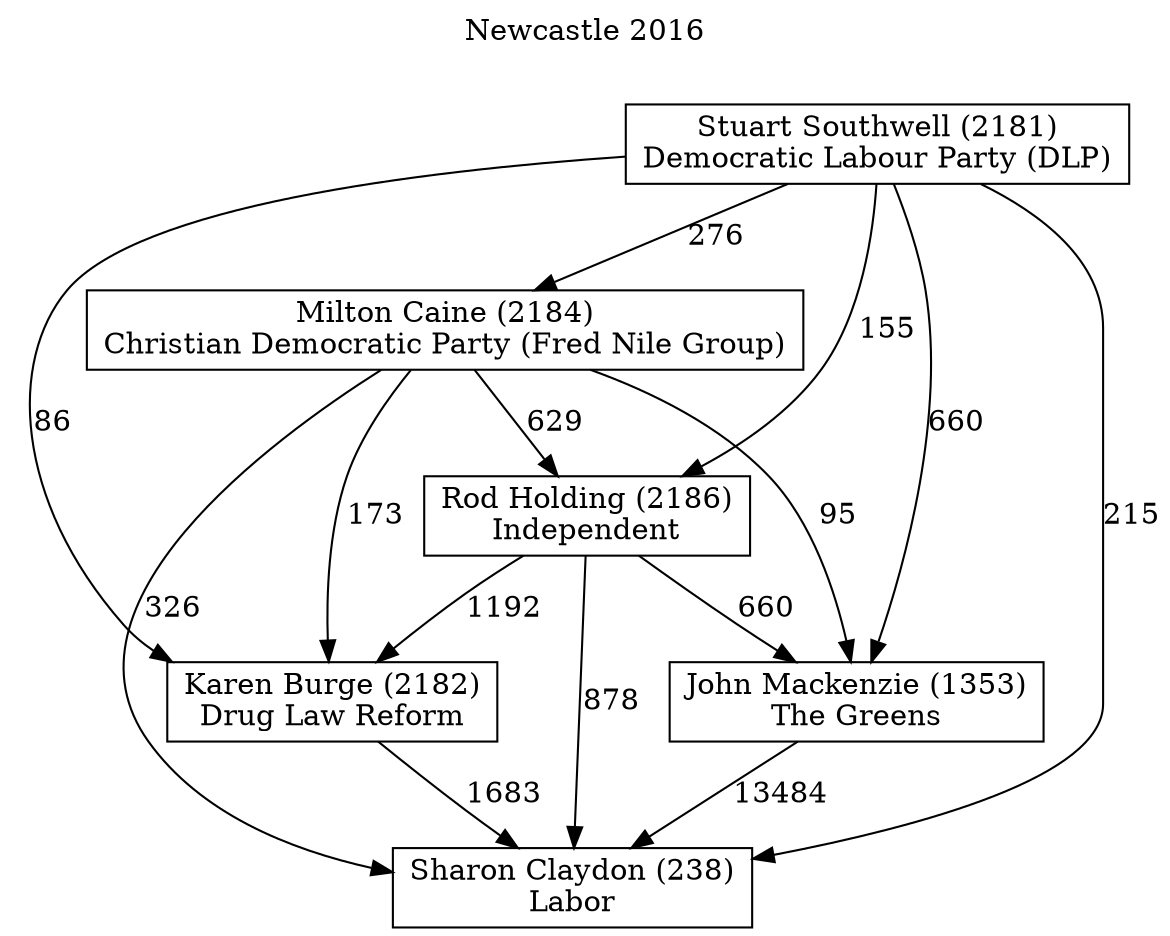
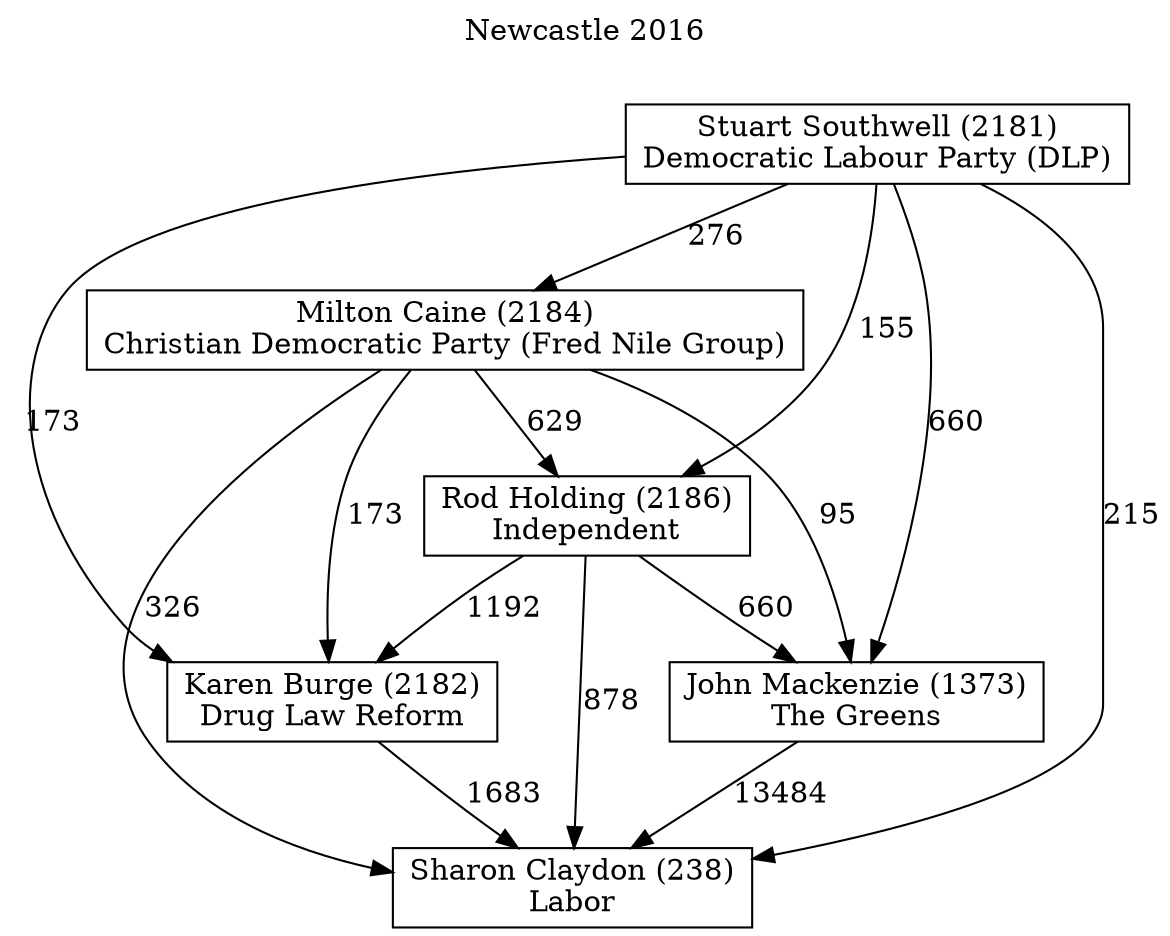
(53, 423) -> (53, 423)
(857, 702) -> (857, 702)
